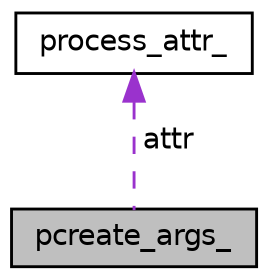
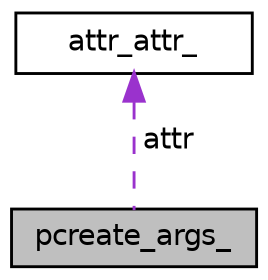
(134, 43) -> (134, 43)
